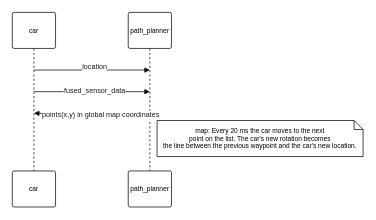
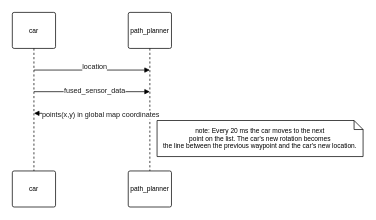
(260, 138) -> (260, 138)
